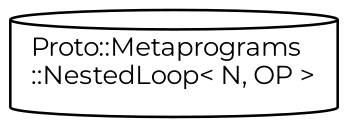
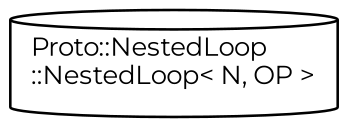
(174, 63) -> (174, 63)
